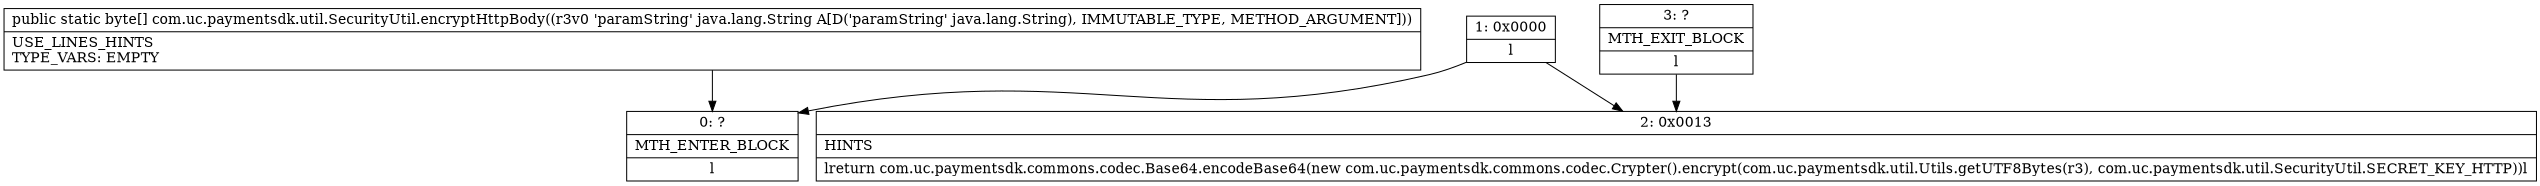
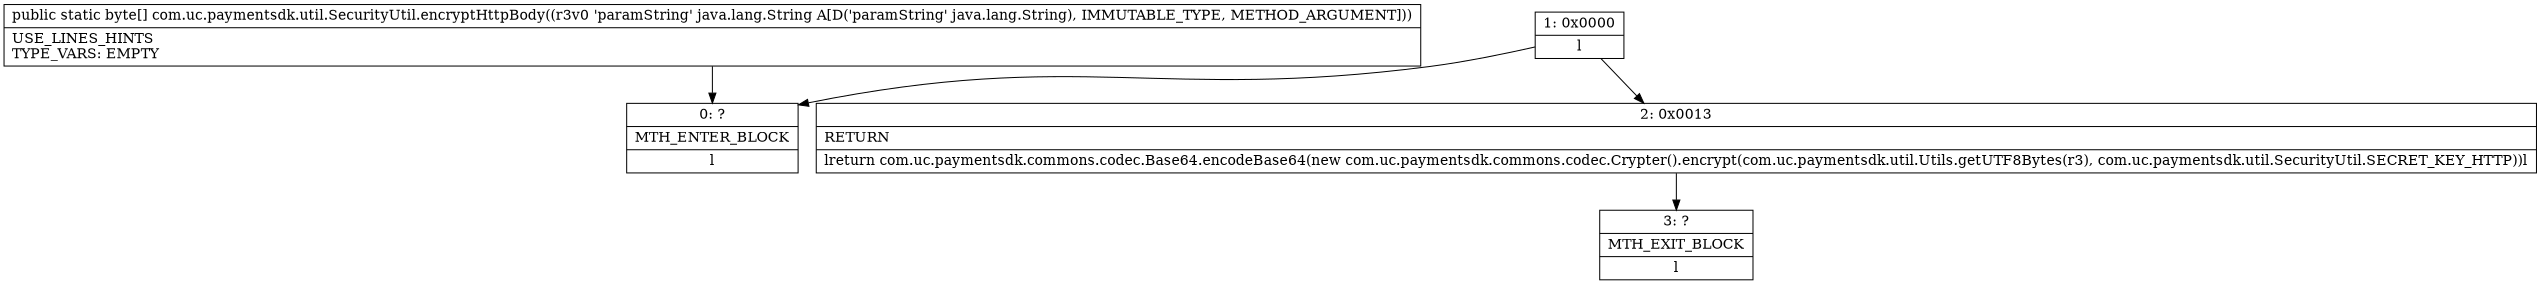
(1676, 88) -> (1676, 187)
(849, 146) -> (857, 138)
